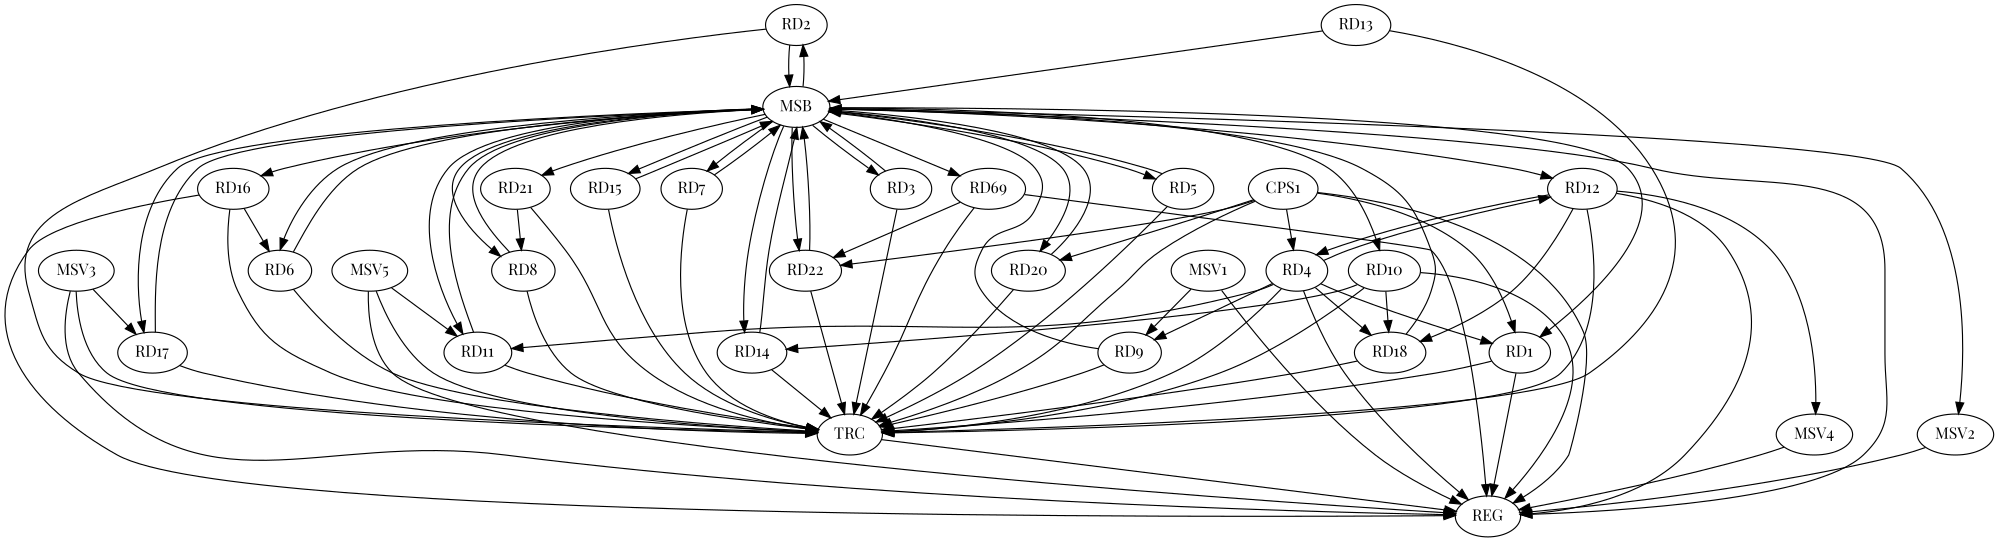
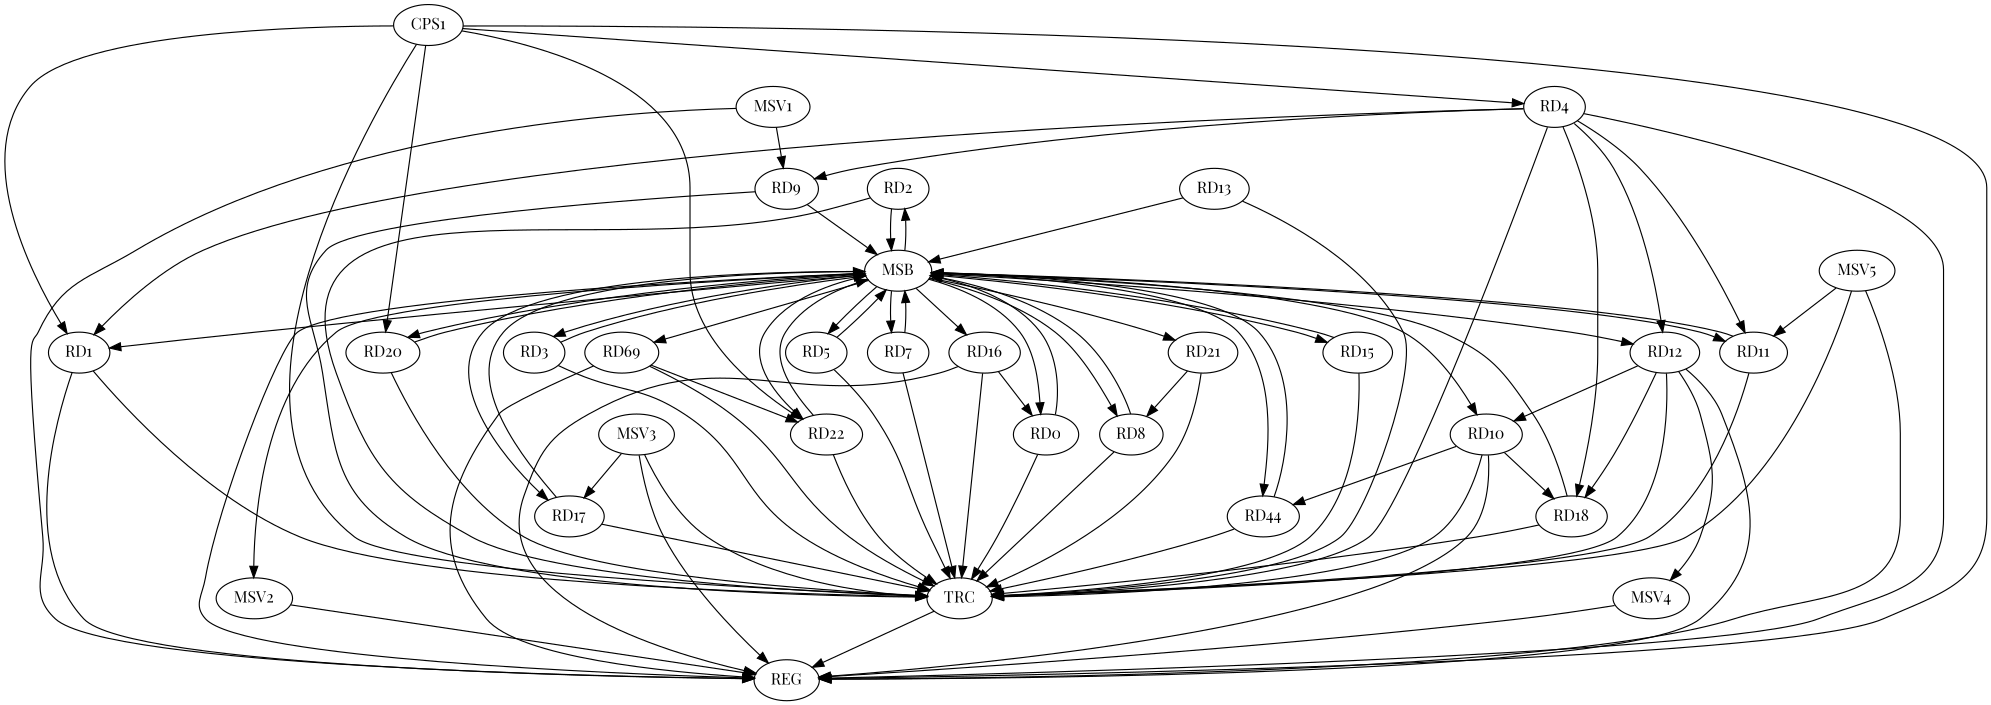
(1437, 218) -> (1581, 391)
(280, 271) -> (1046, 435)
(752, 353) -> (1263, 516)
